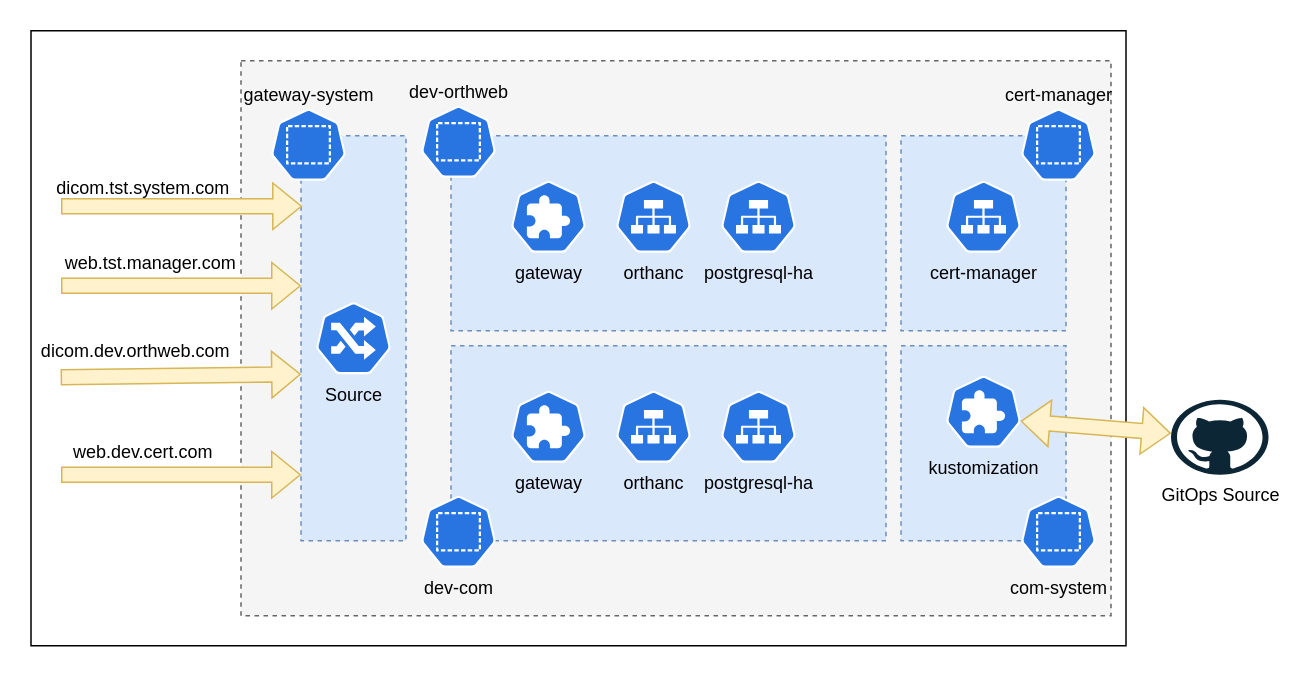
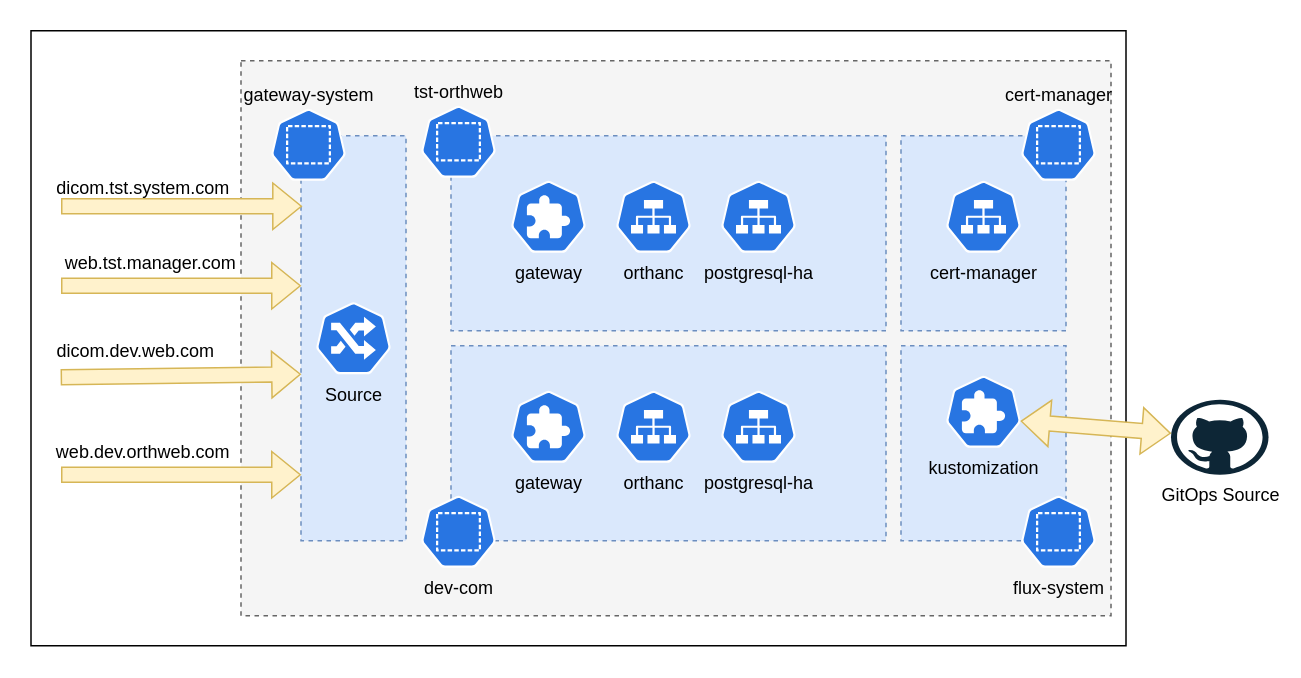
(459, 90) -> (459, 90)
(136, 352) -> (136, 352)
(143, 452) -> (143, 452)
(1059, 589) -> (1059, 589)
